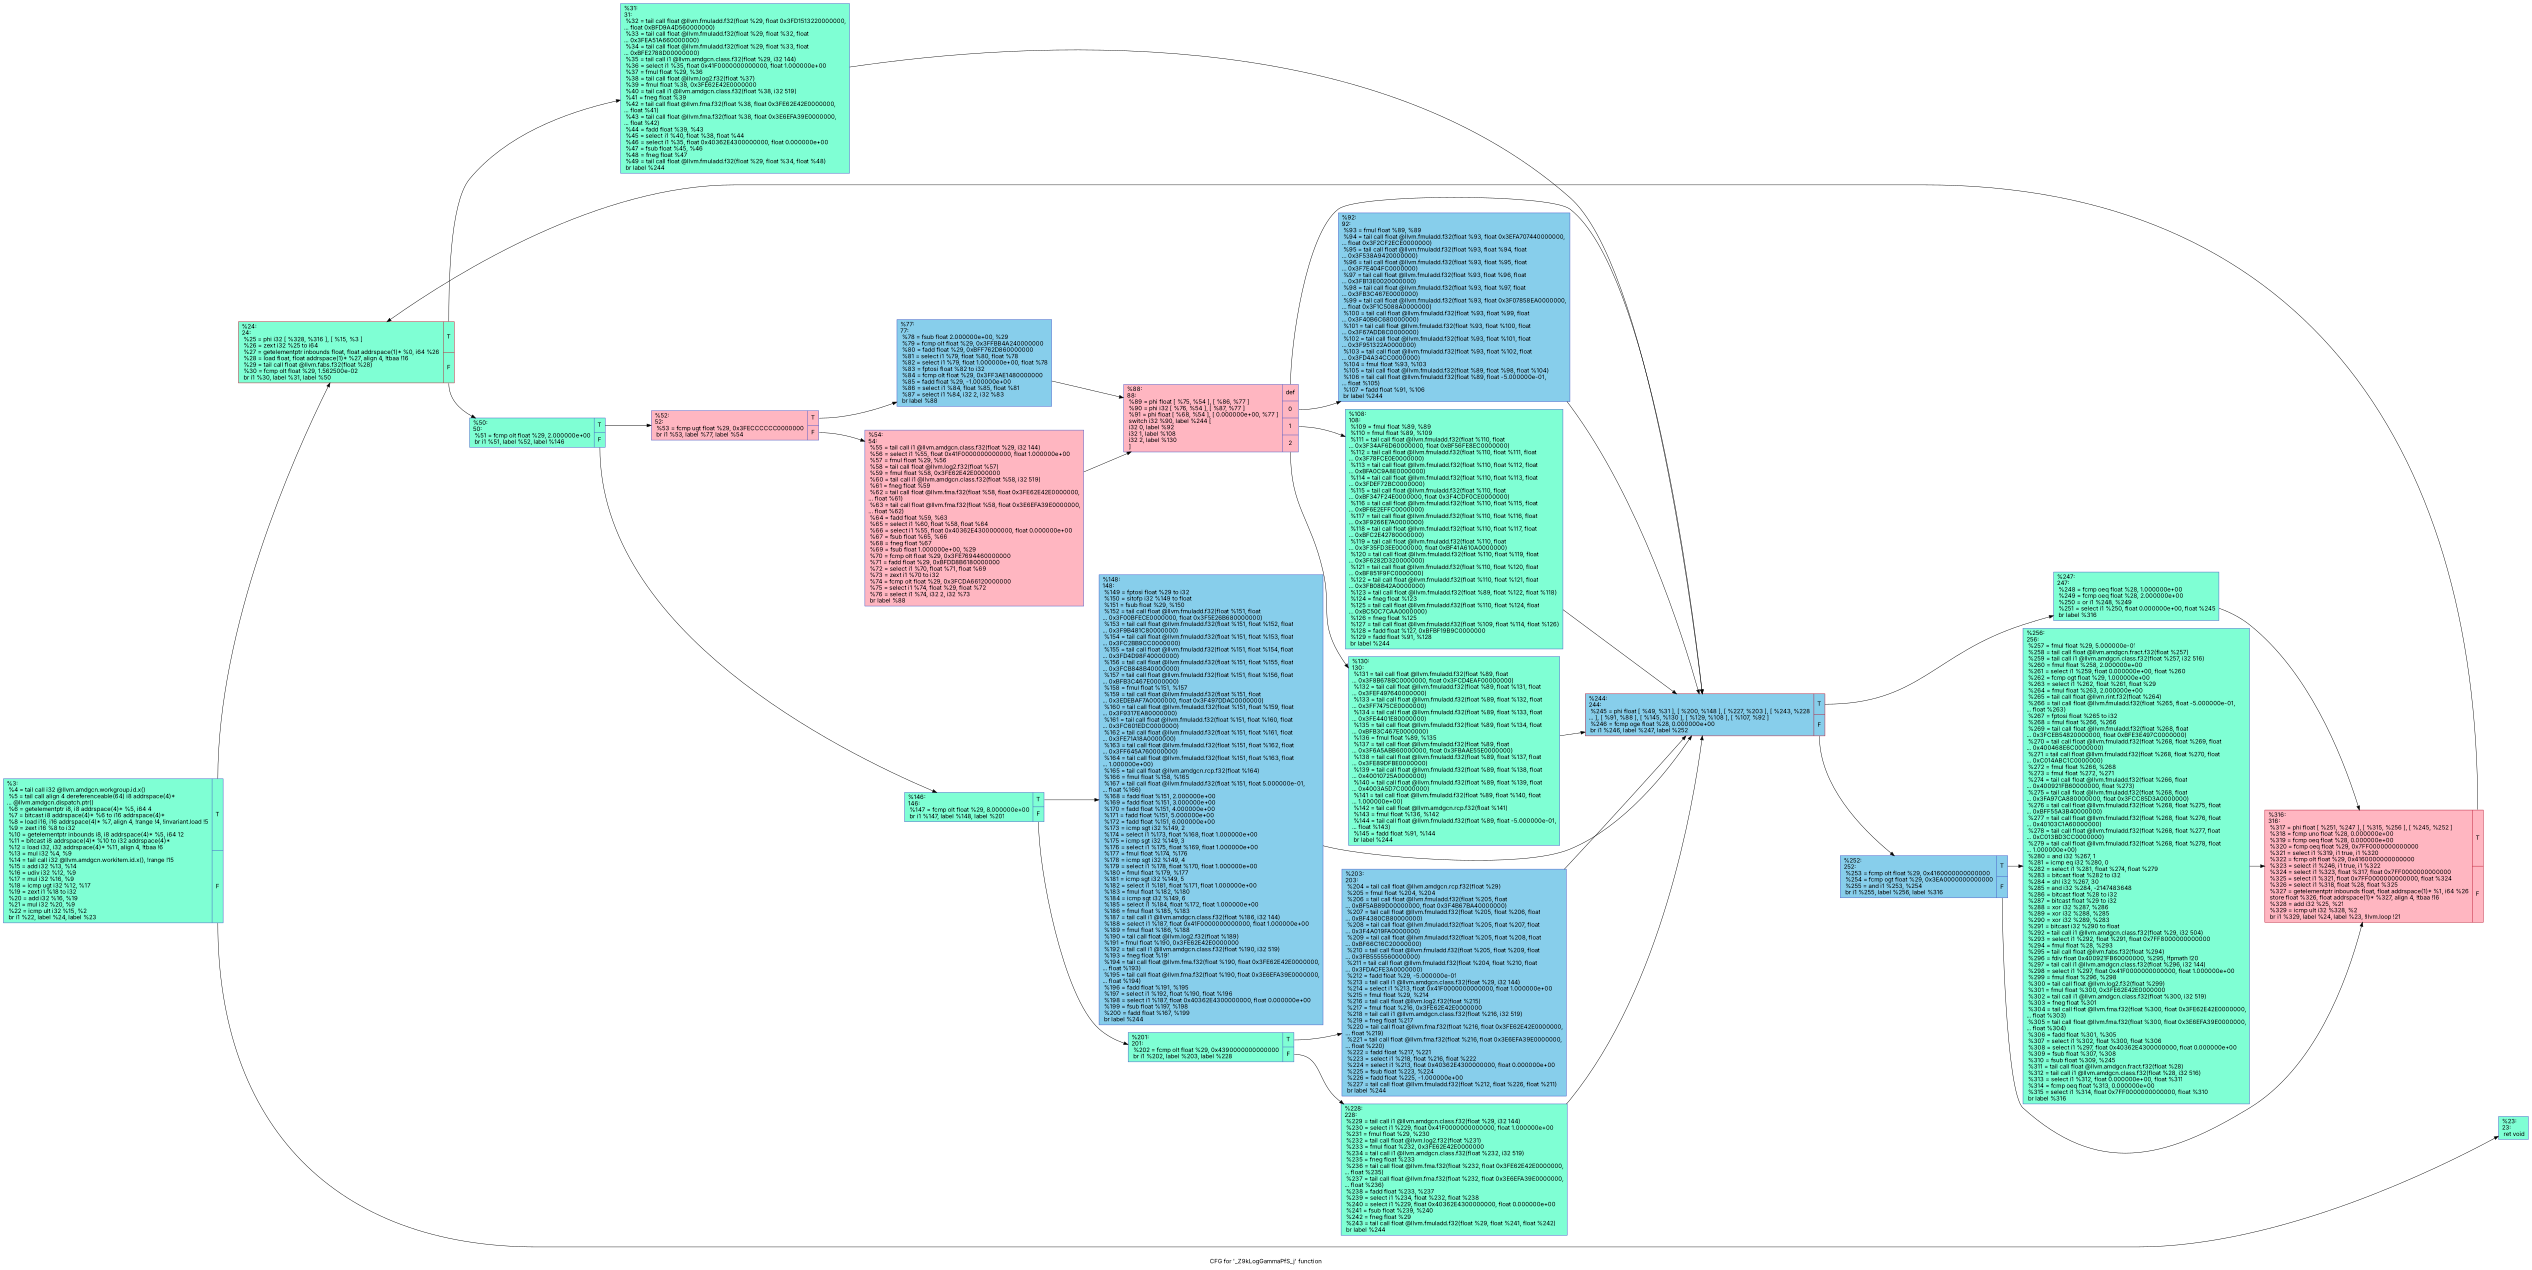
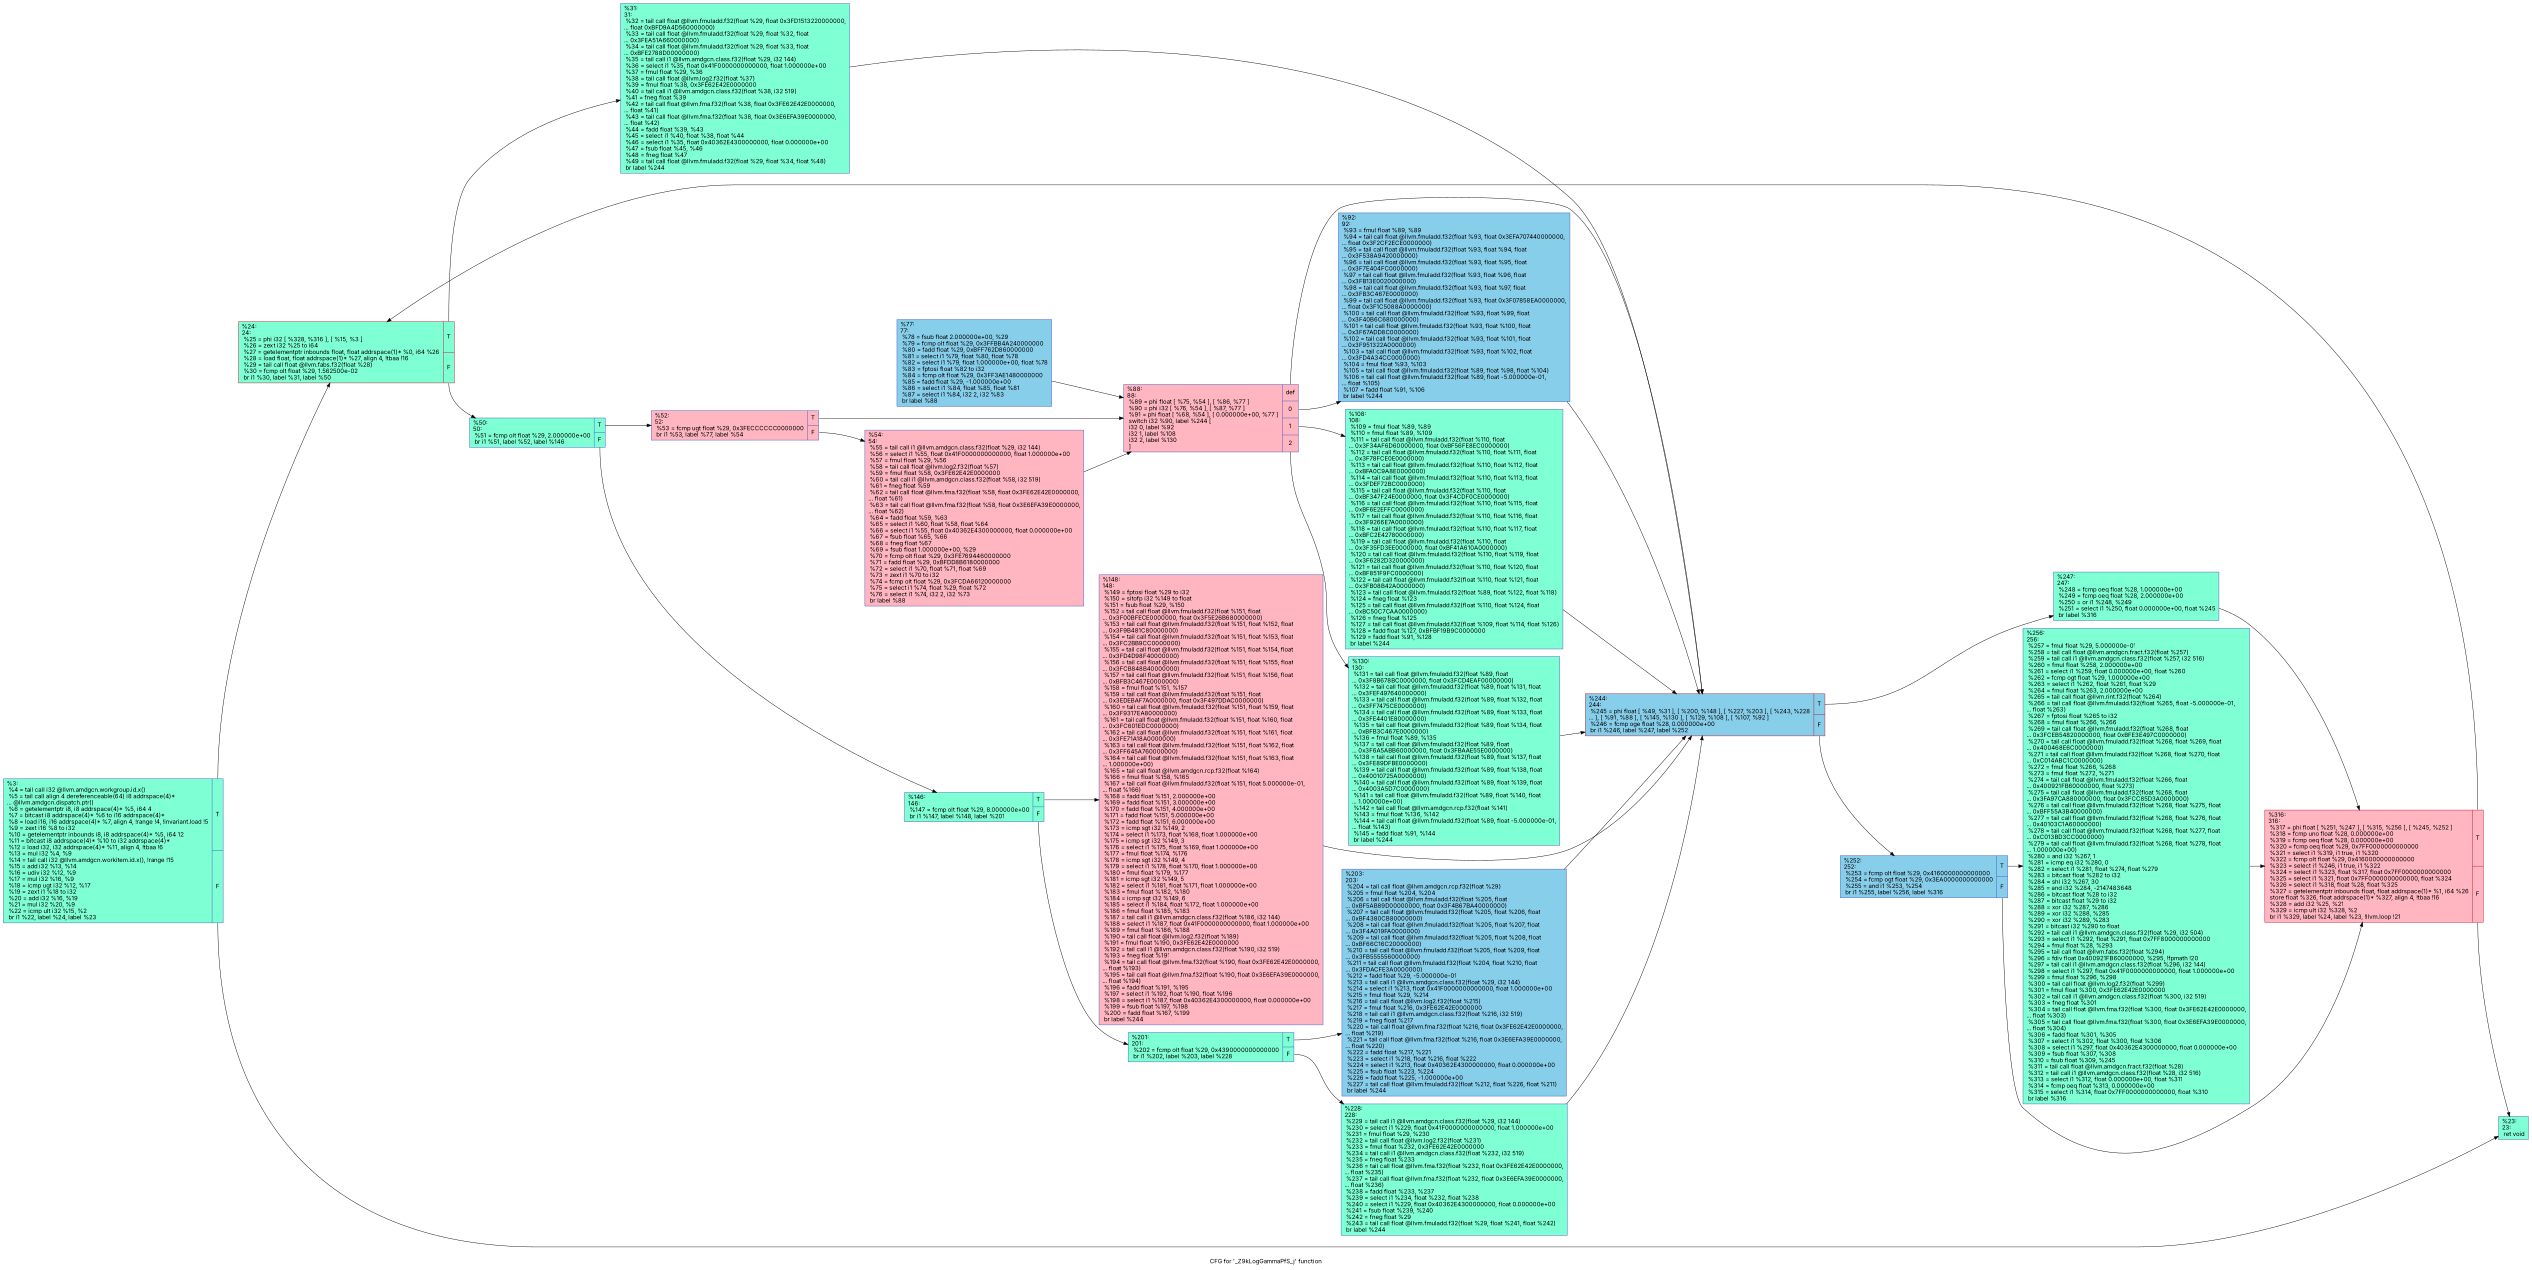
(857, 414) -> (969, 418)
(1211, 800) -> (1211, 800)
none -> (2487, 1018)
